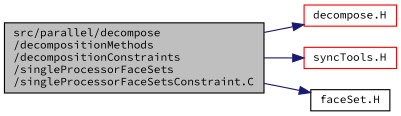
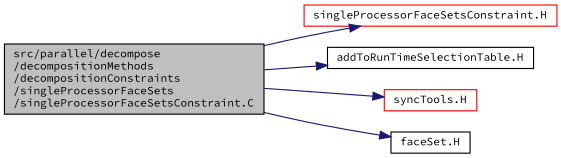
(350, 16) -> (431, 16)
none -> (431, 58)
